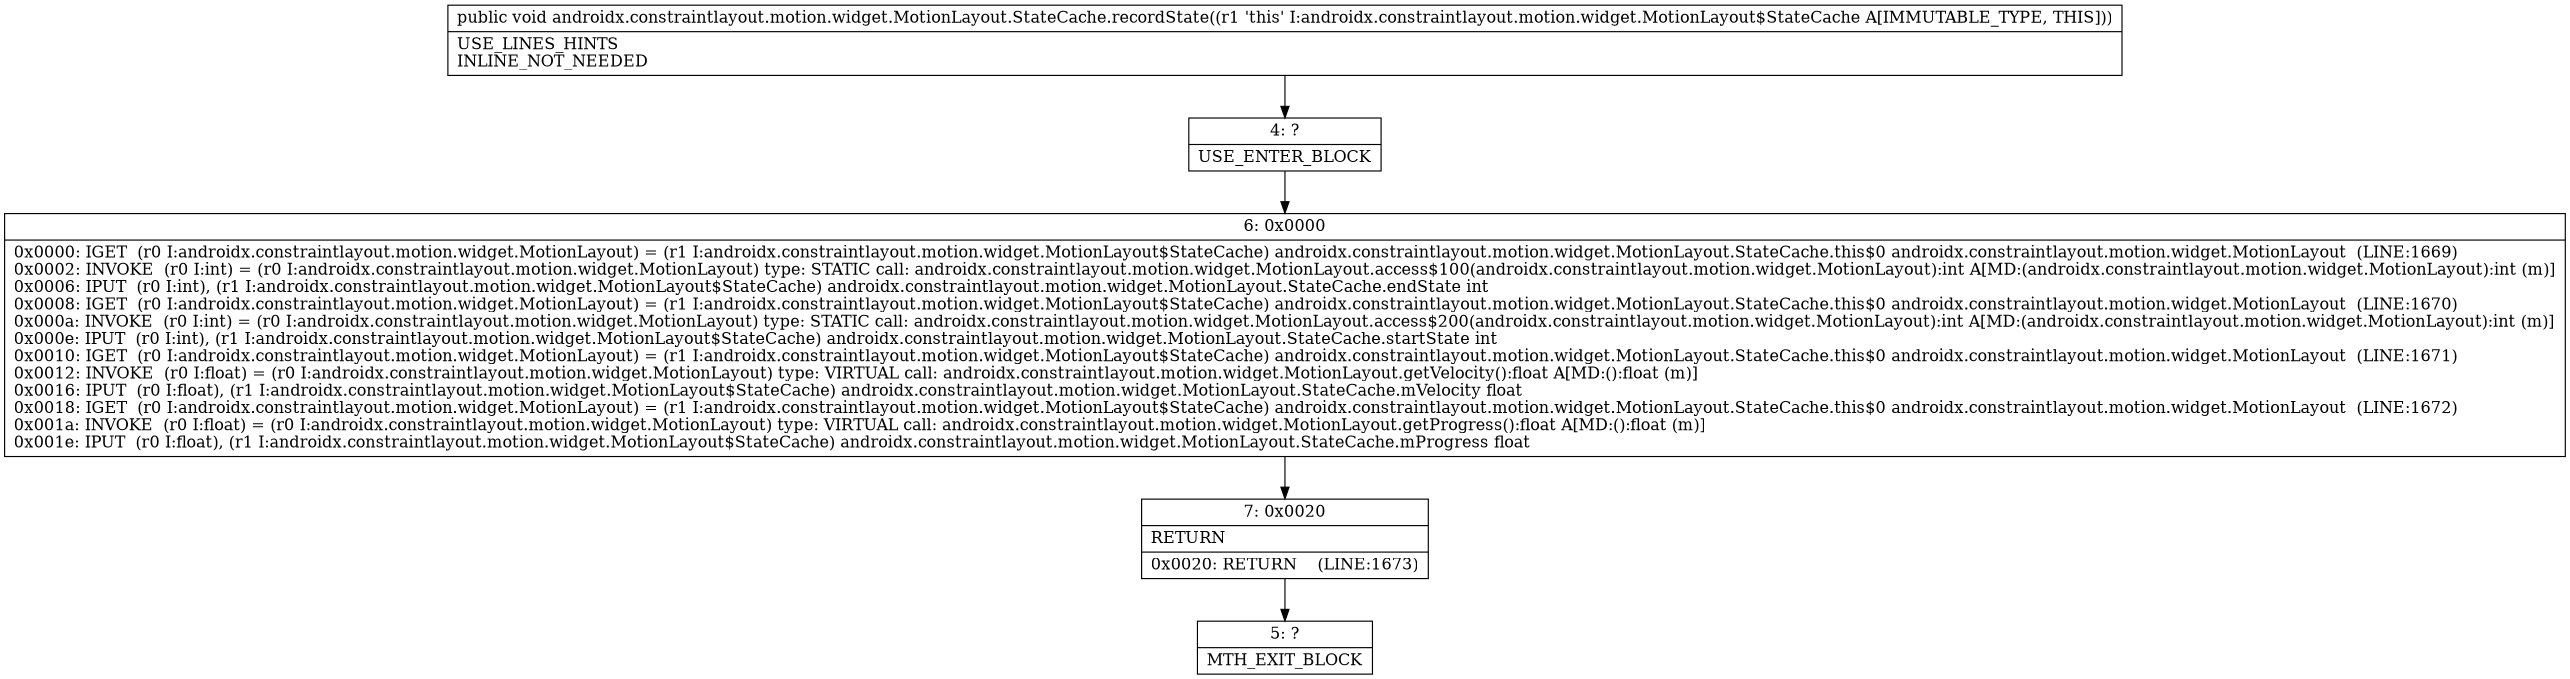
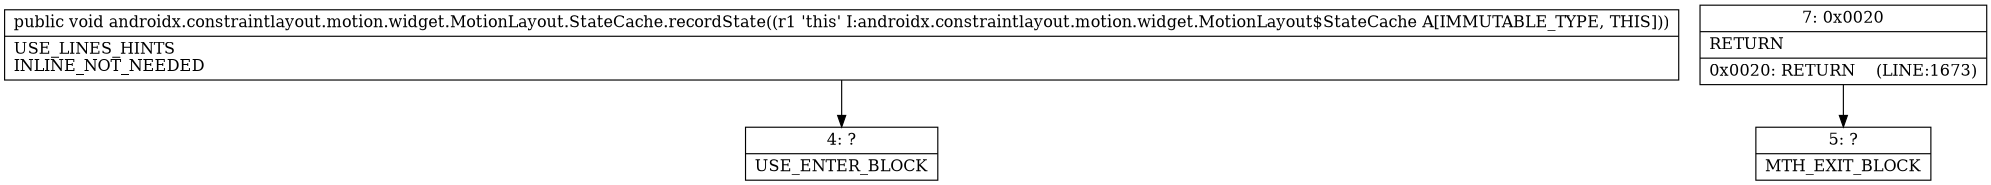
(1285, 335) -> none
